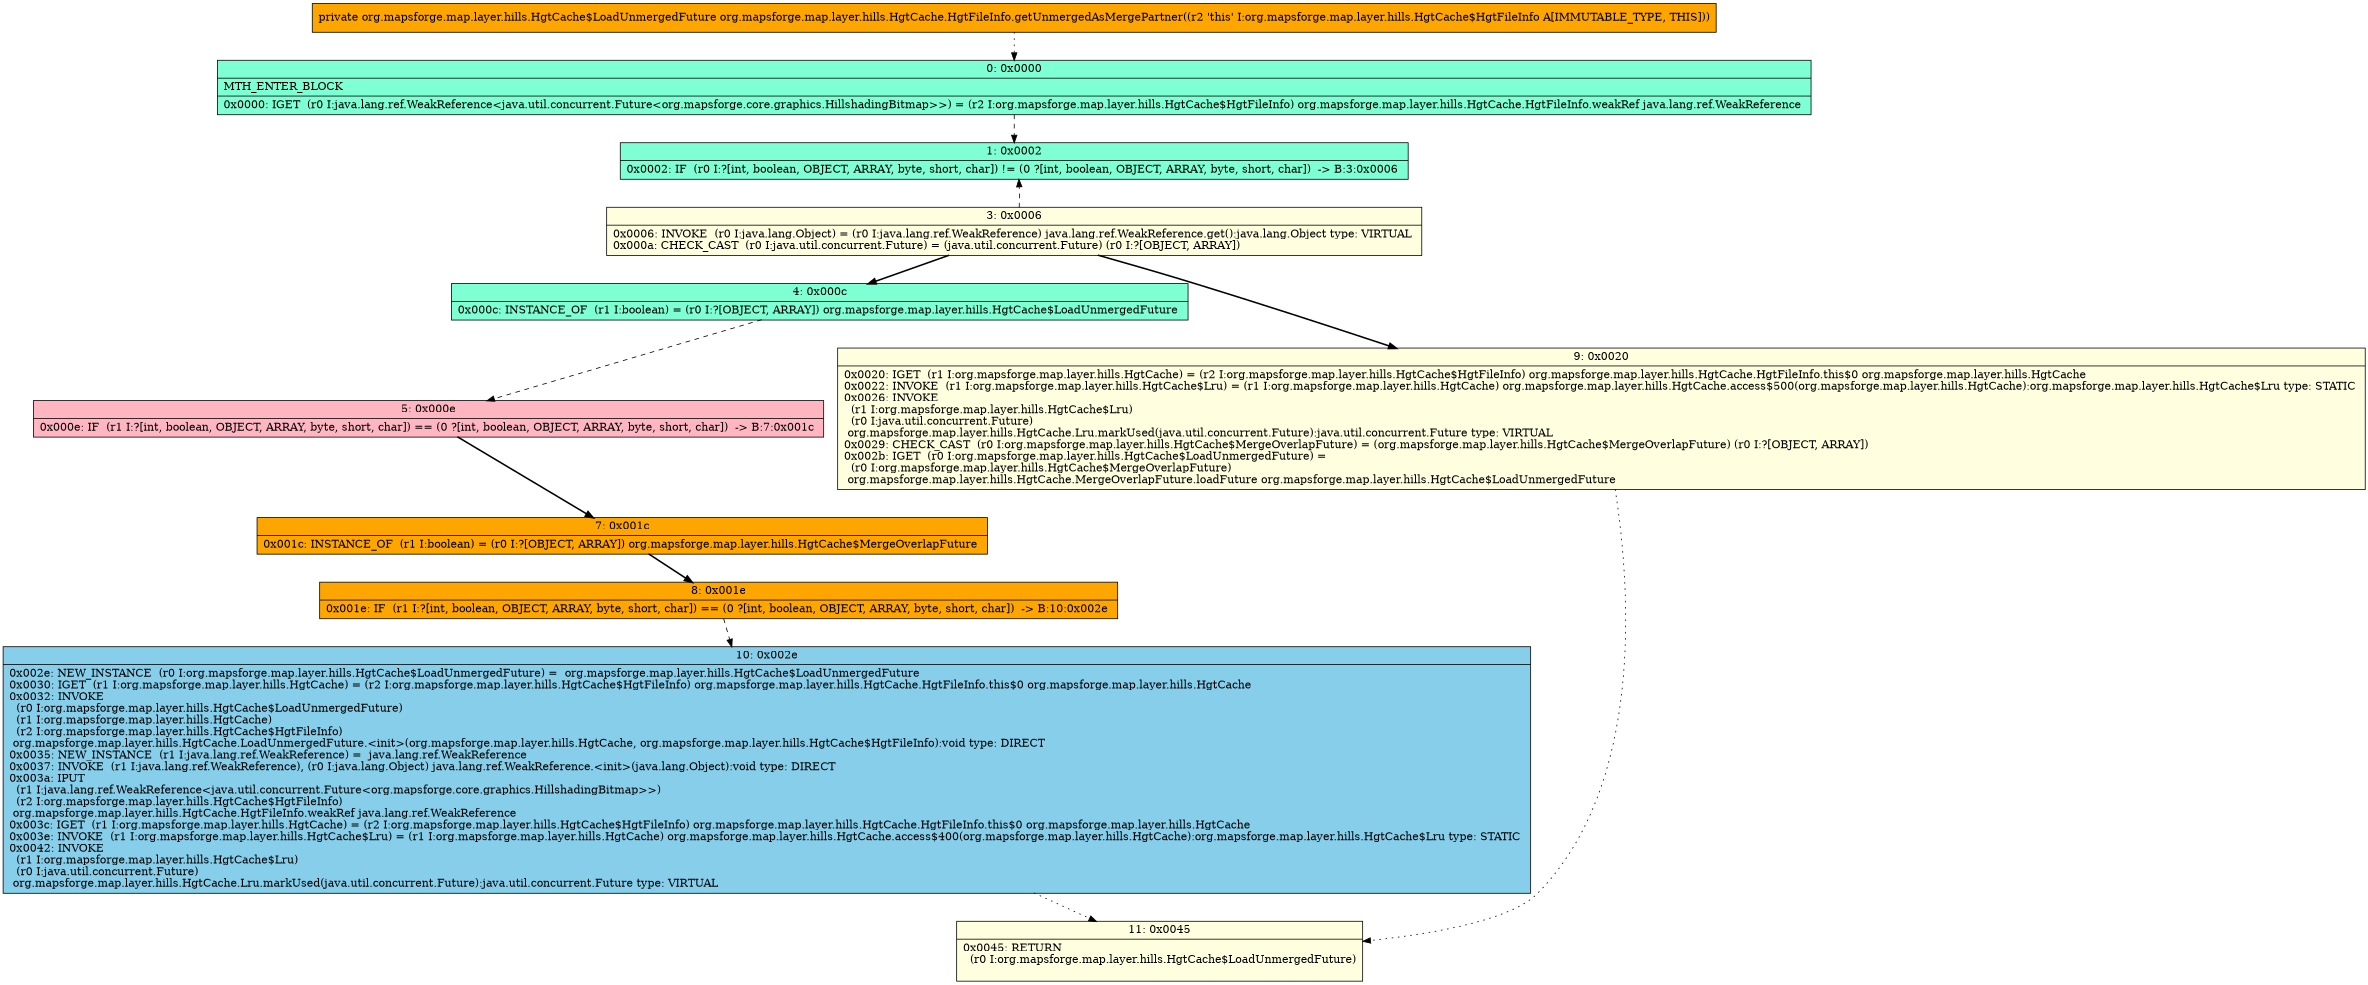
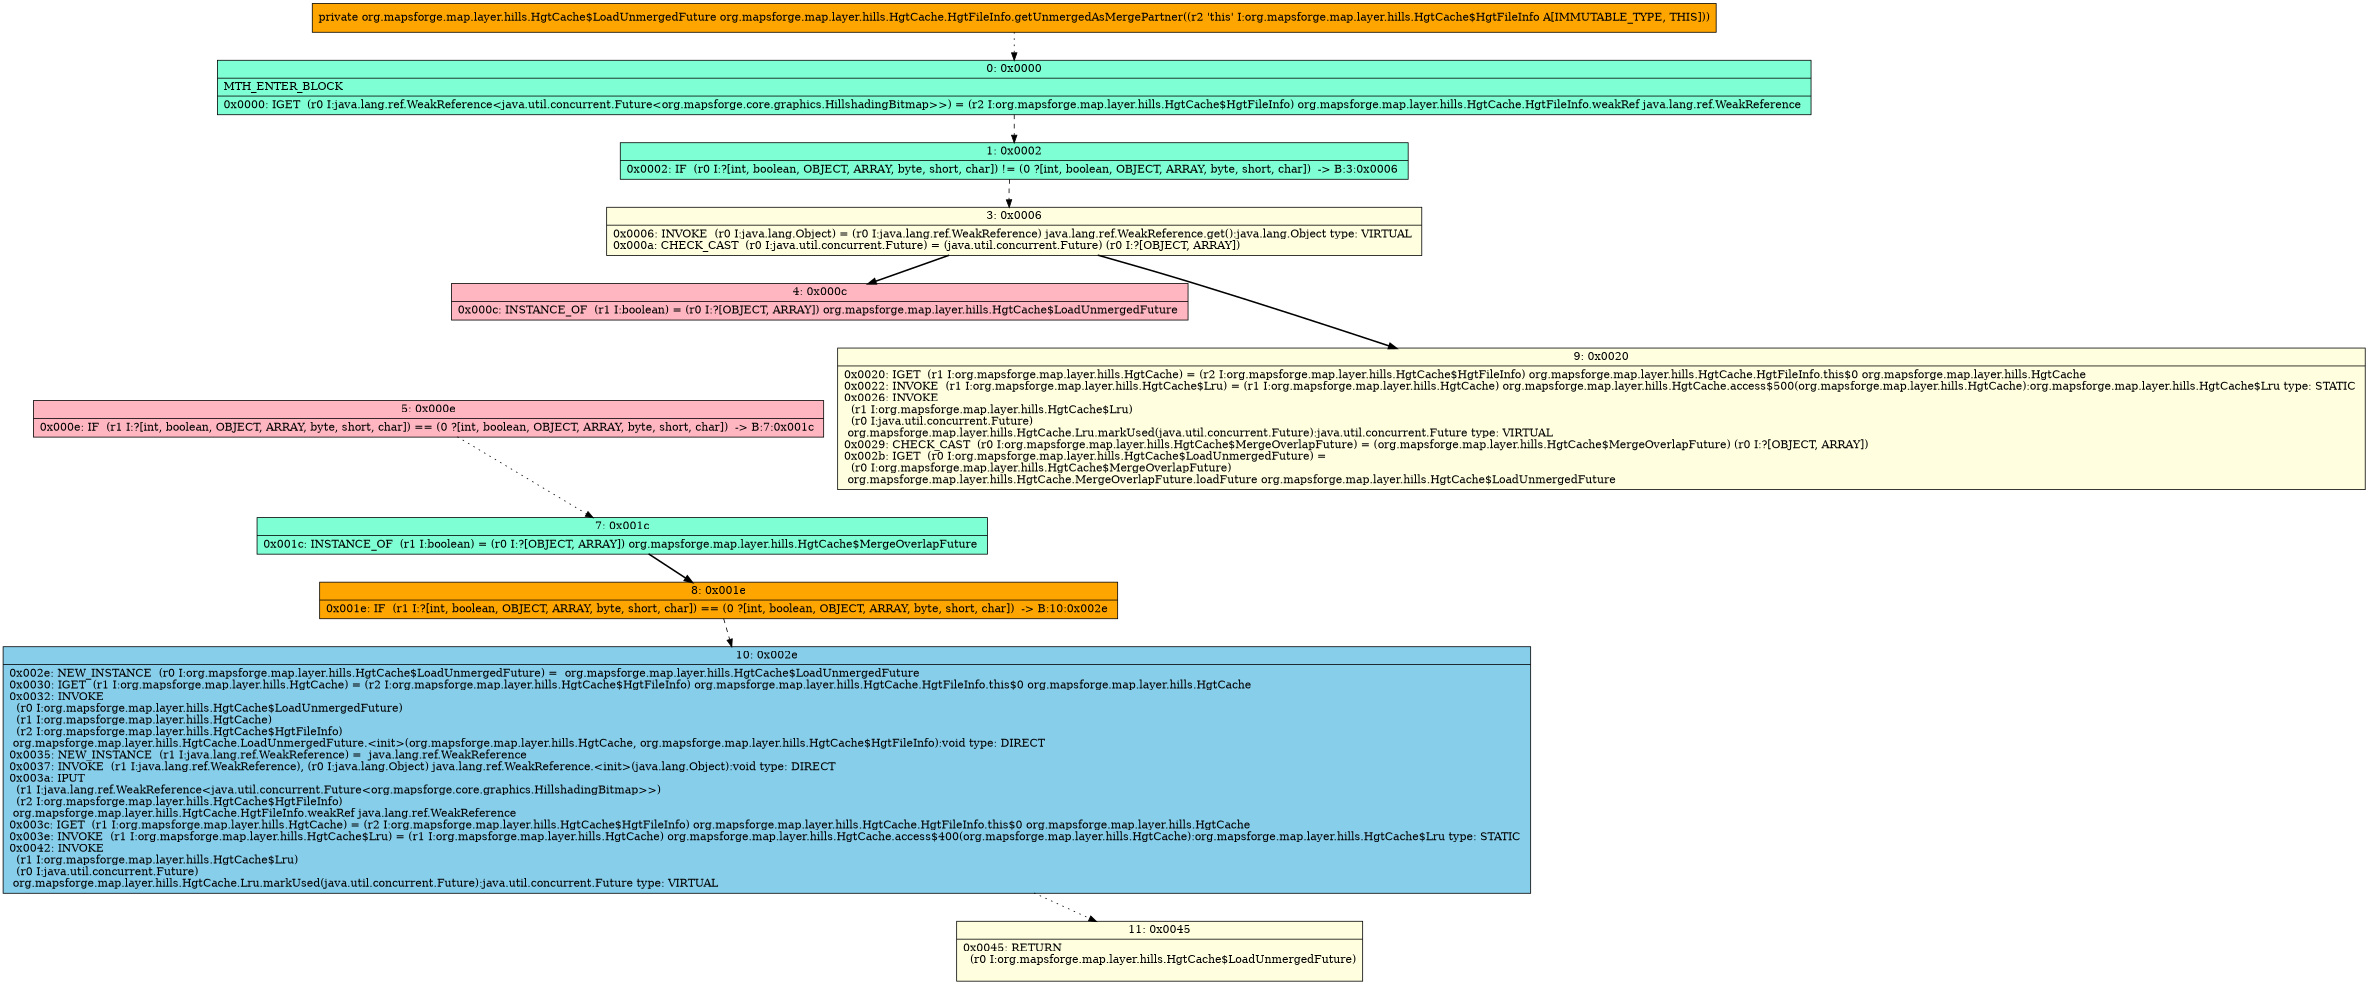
(1019, 197) -> (1009, 189)
(820, 302) -> (820, 302)
(628, 359) -> none
(522, 475) -> (522, 475)
(622, 536) -> (622, 536)
(1600, 787) -> none
